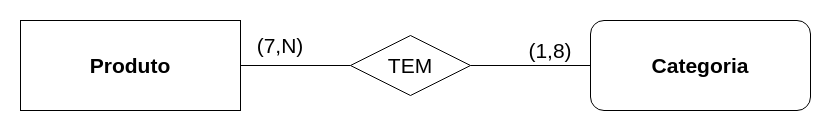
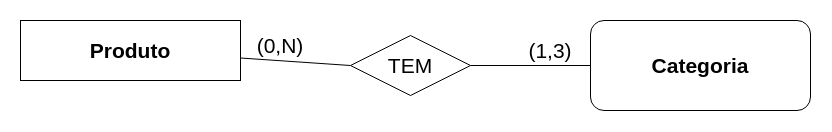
(281, 46) -> (281, 46)
(551, 51) -> (551, 51)
(131, 66) -> (131, 51)
